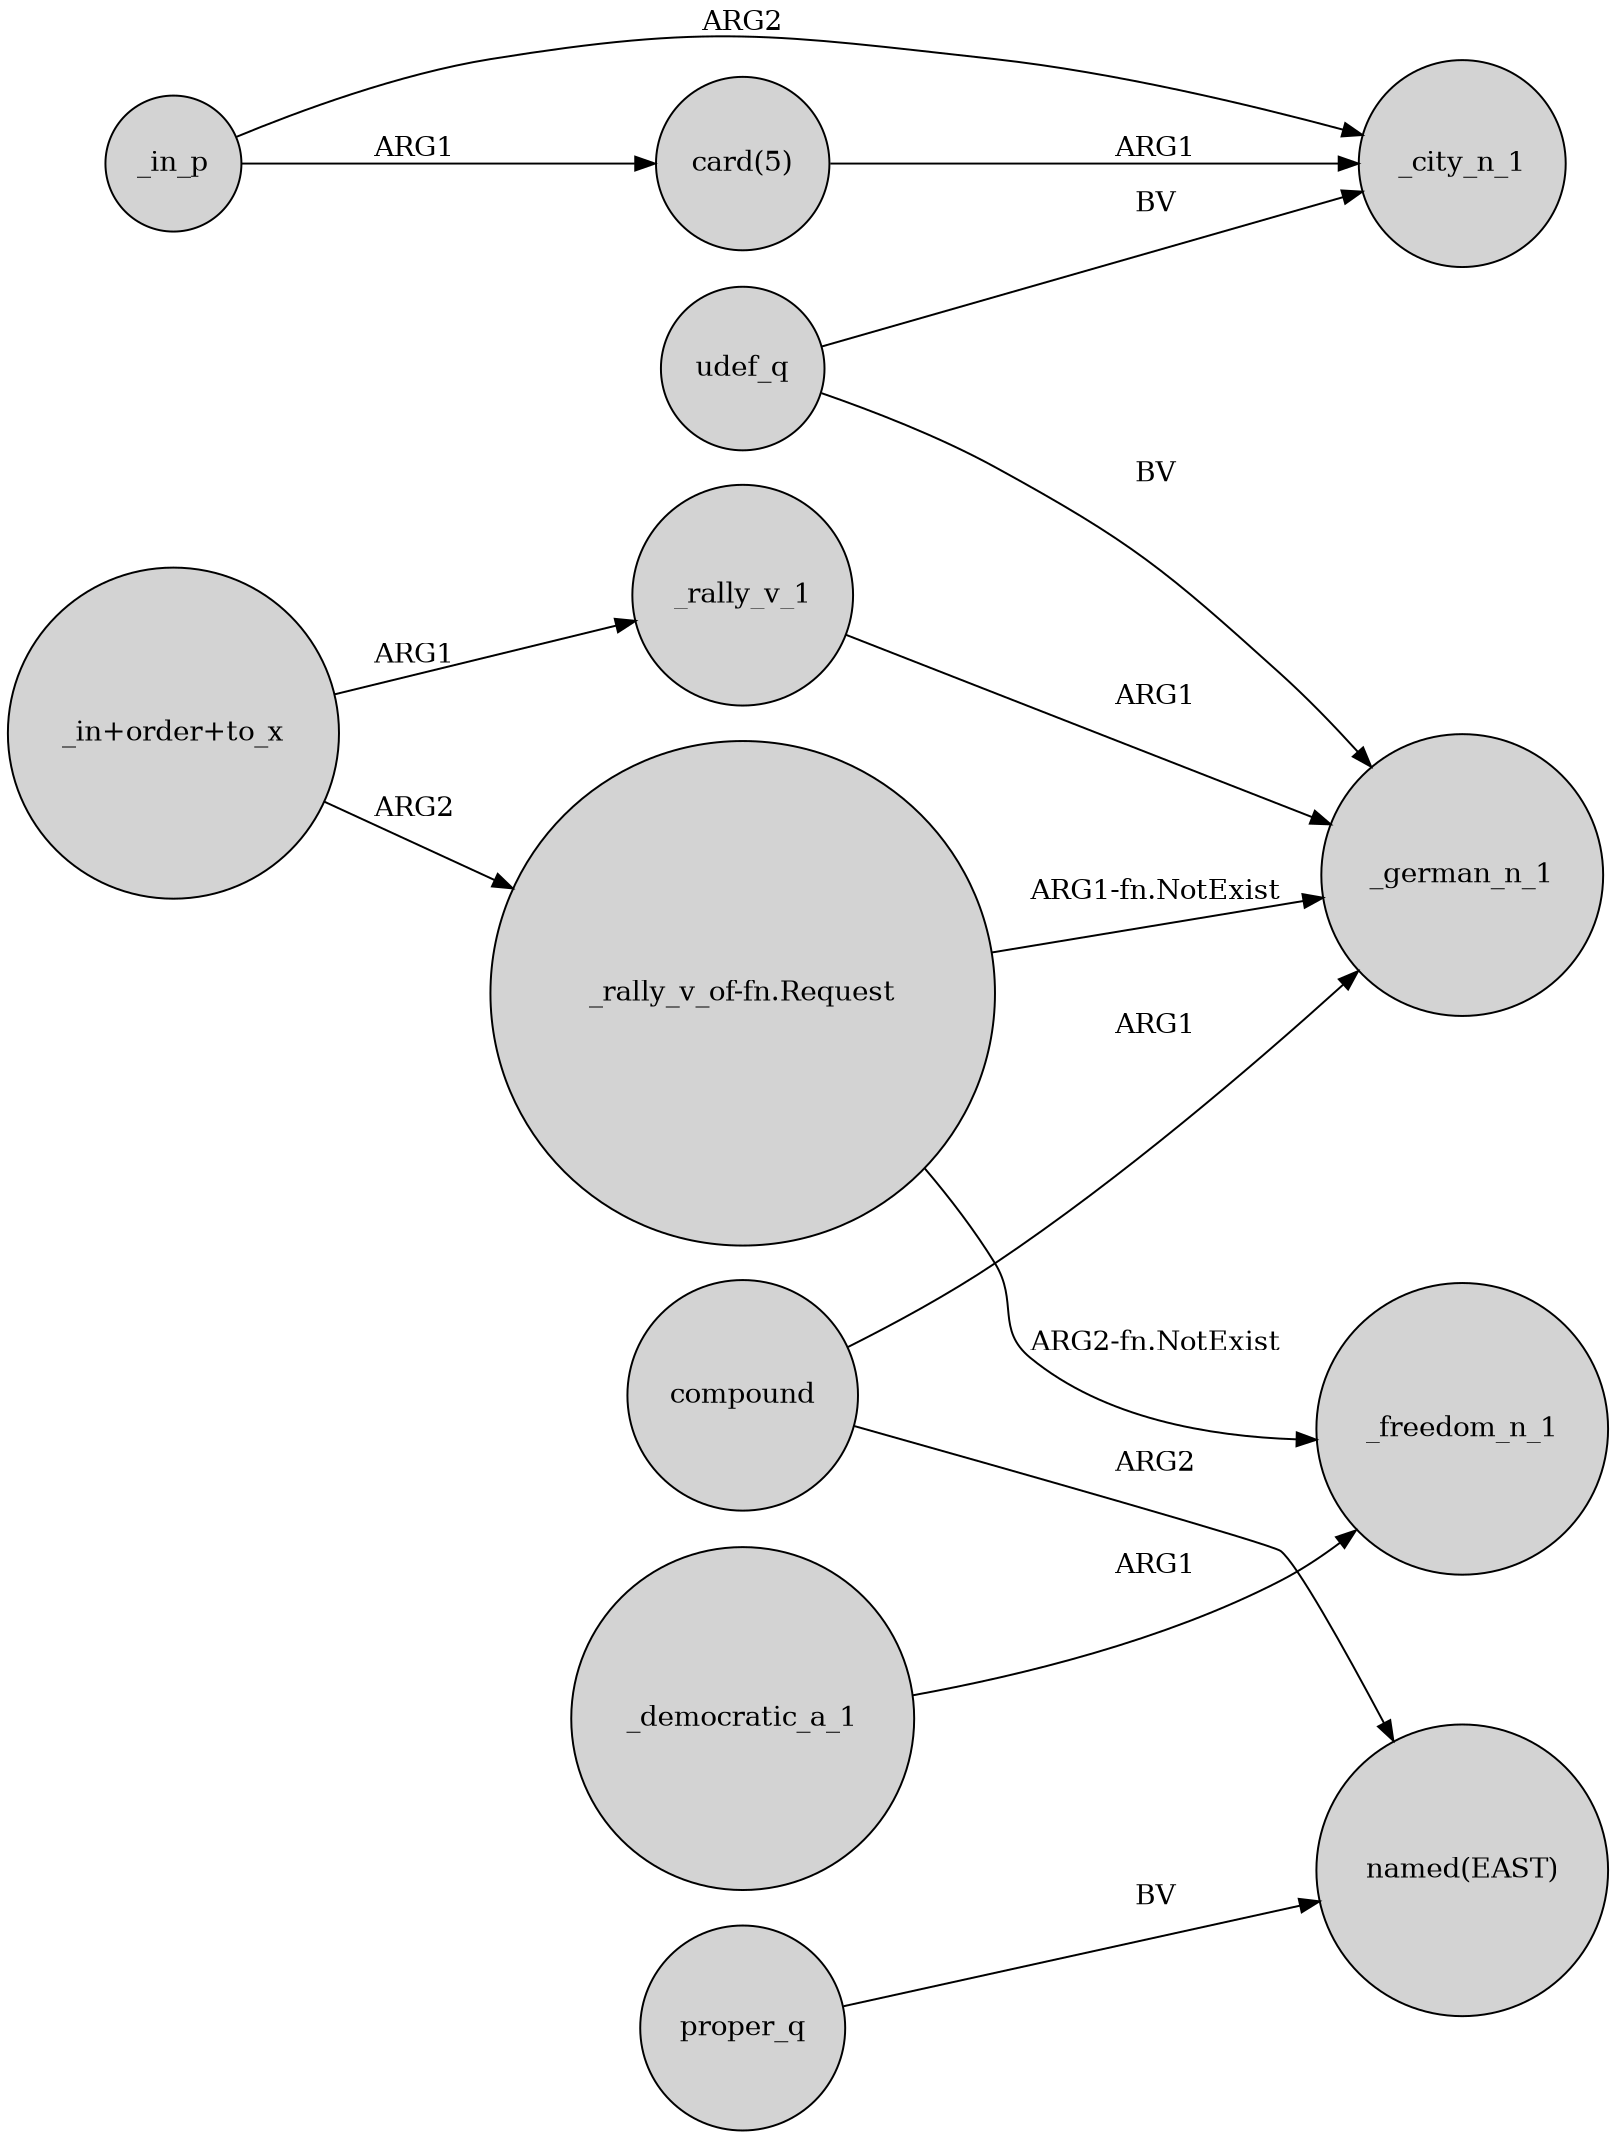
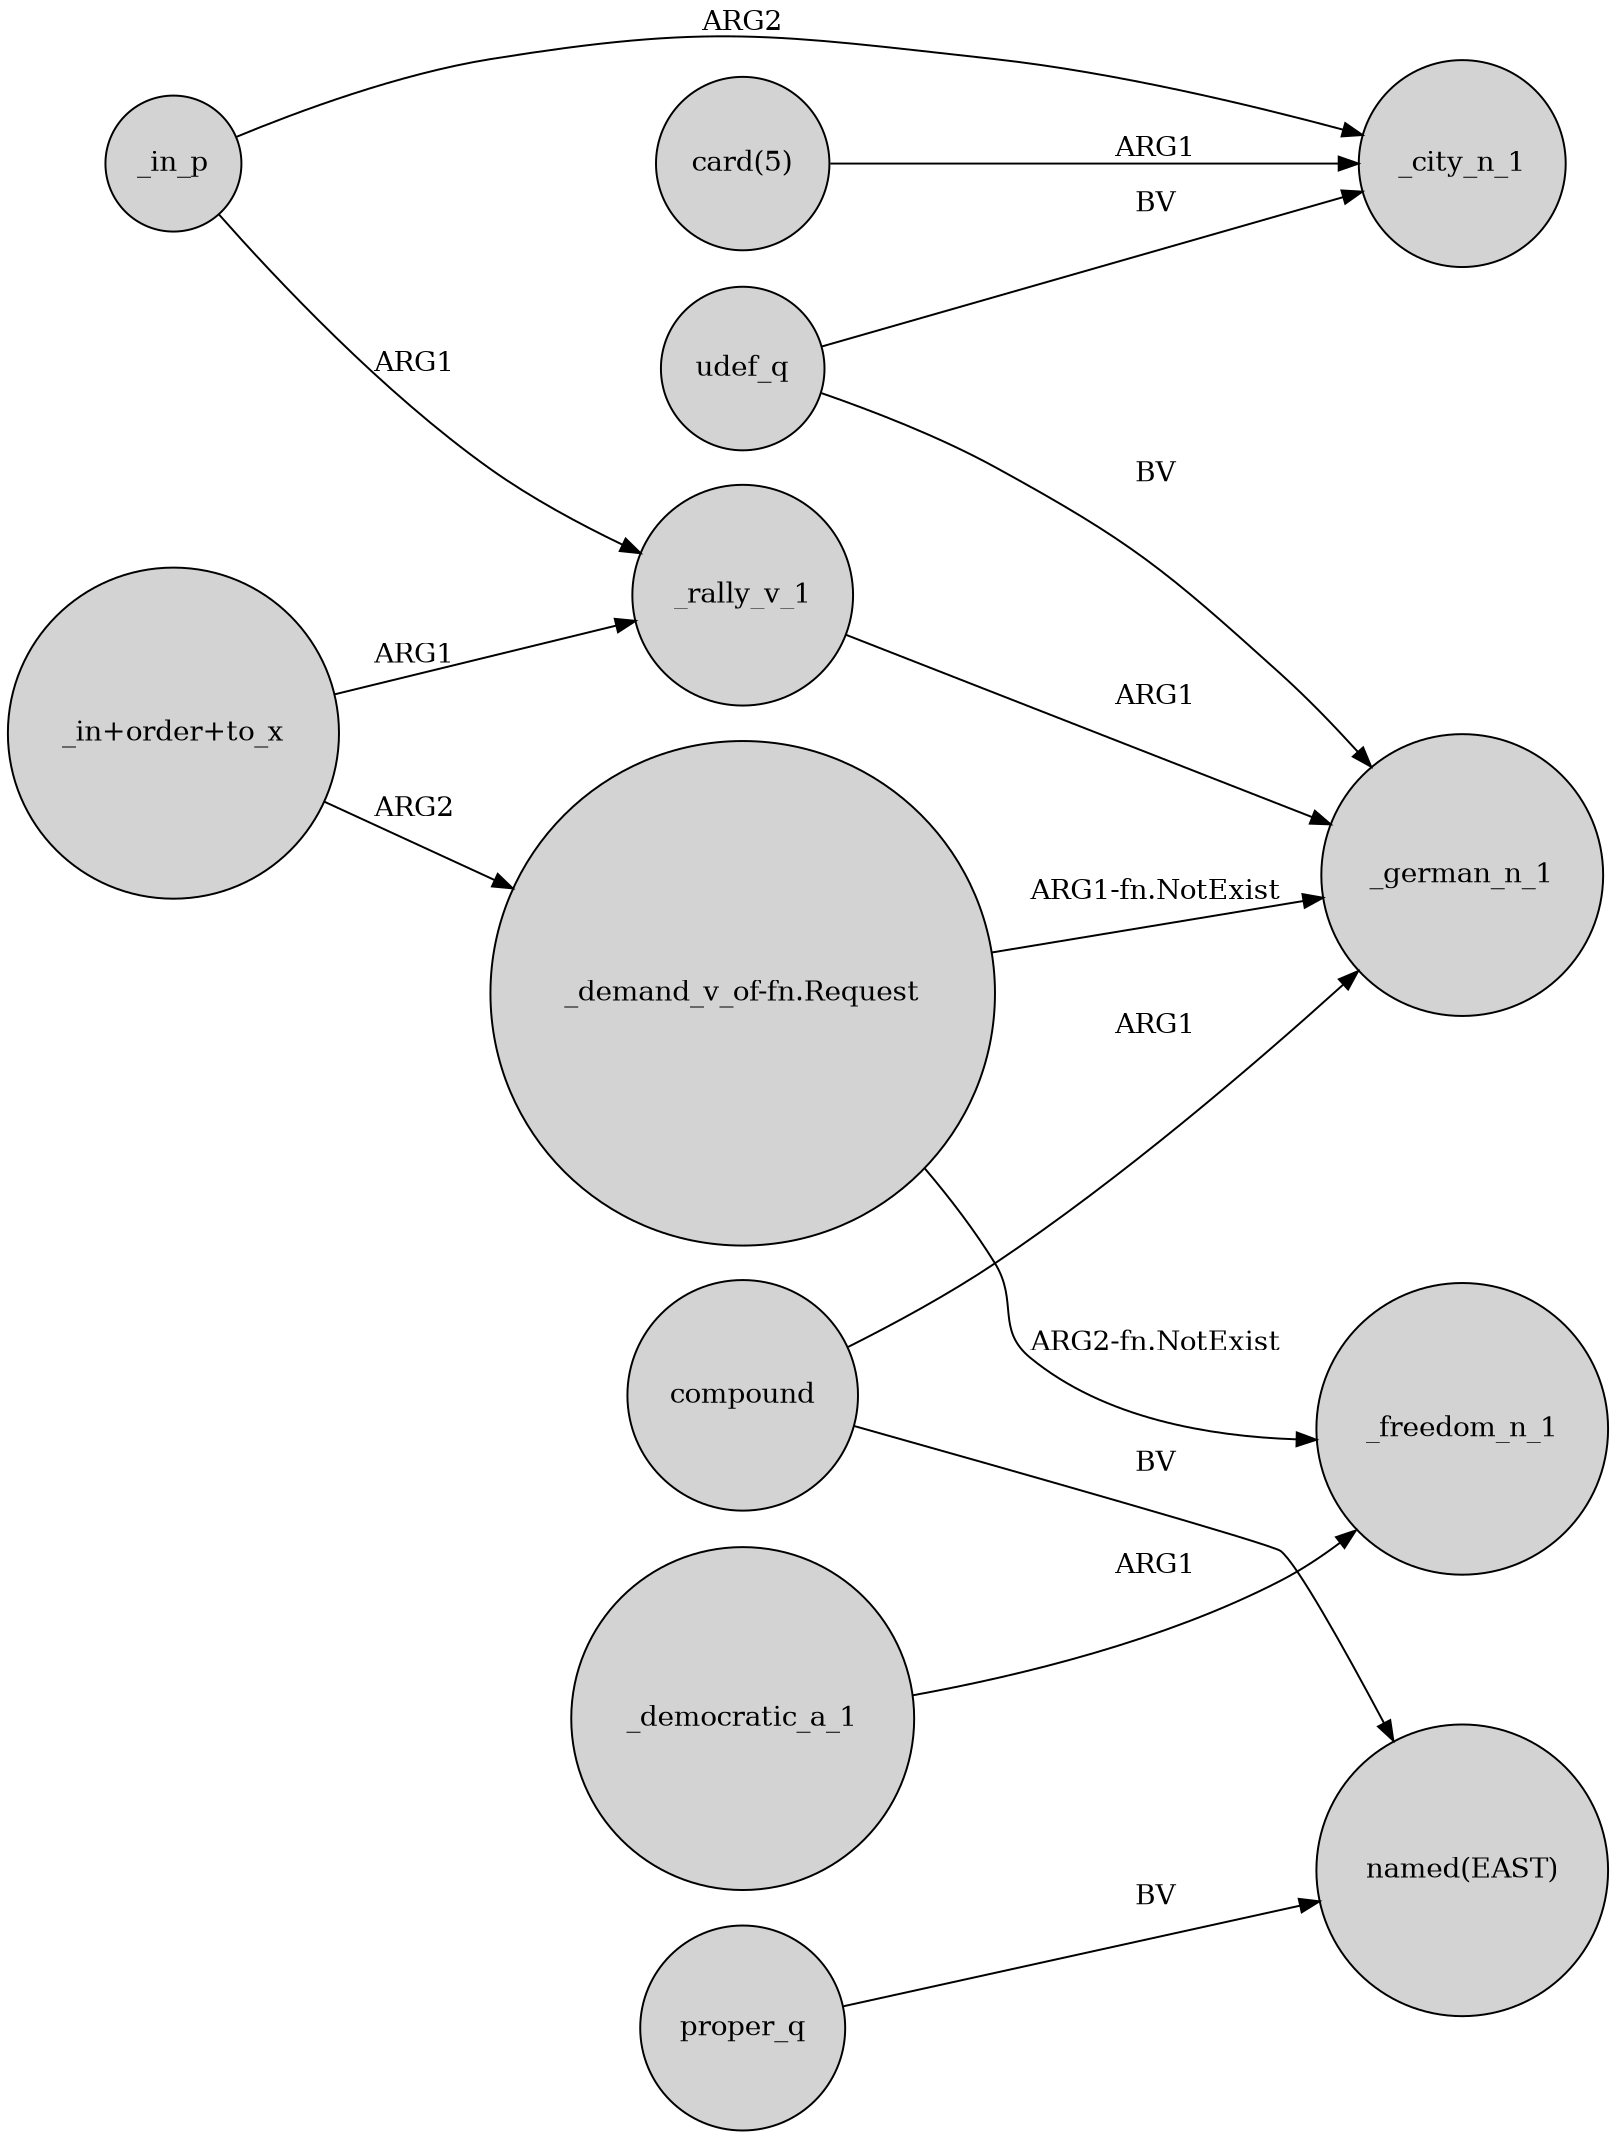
(438, 164) -> (404, 400)
(743, 993) -> (743, 993)
(1156, 1463) -> (1156, 1463)
